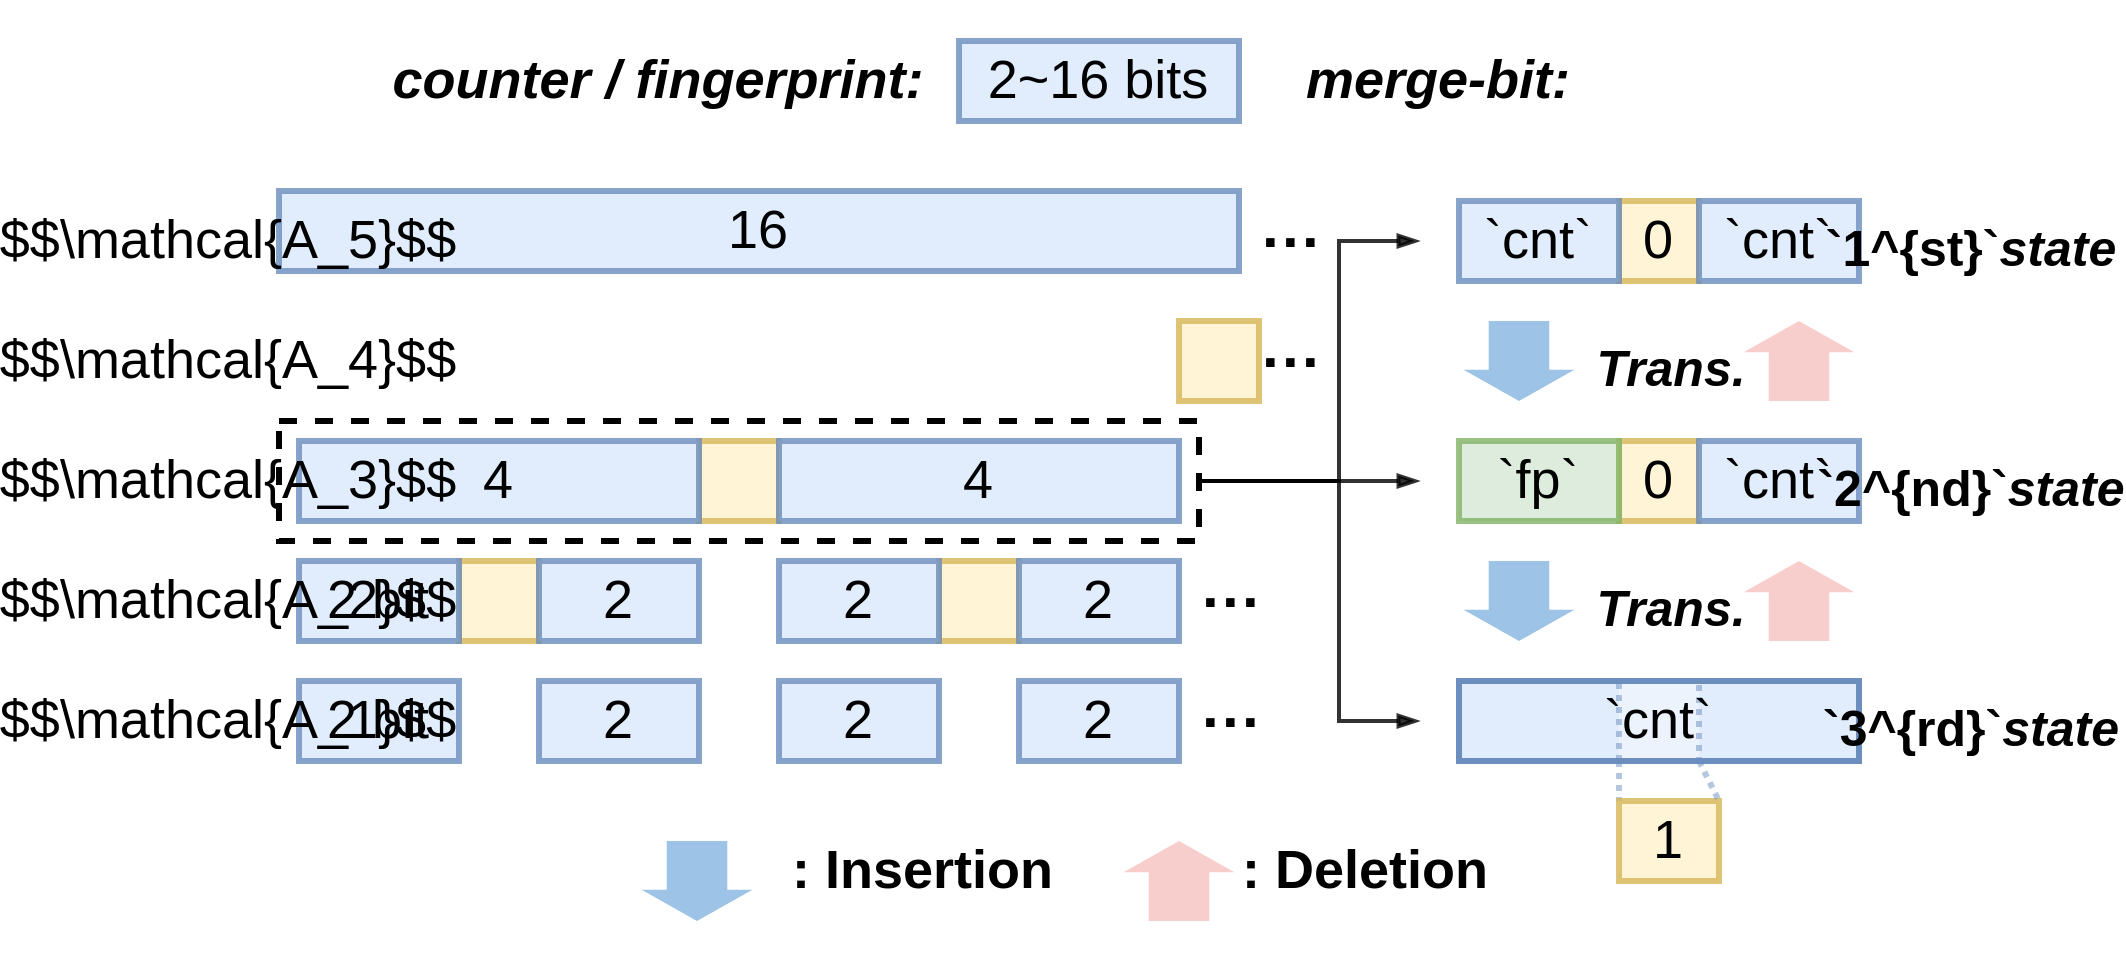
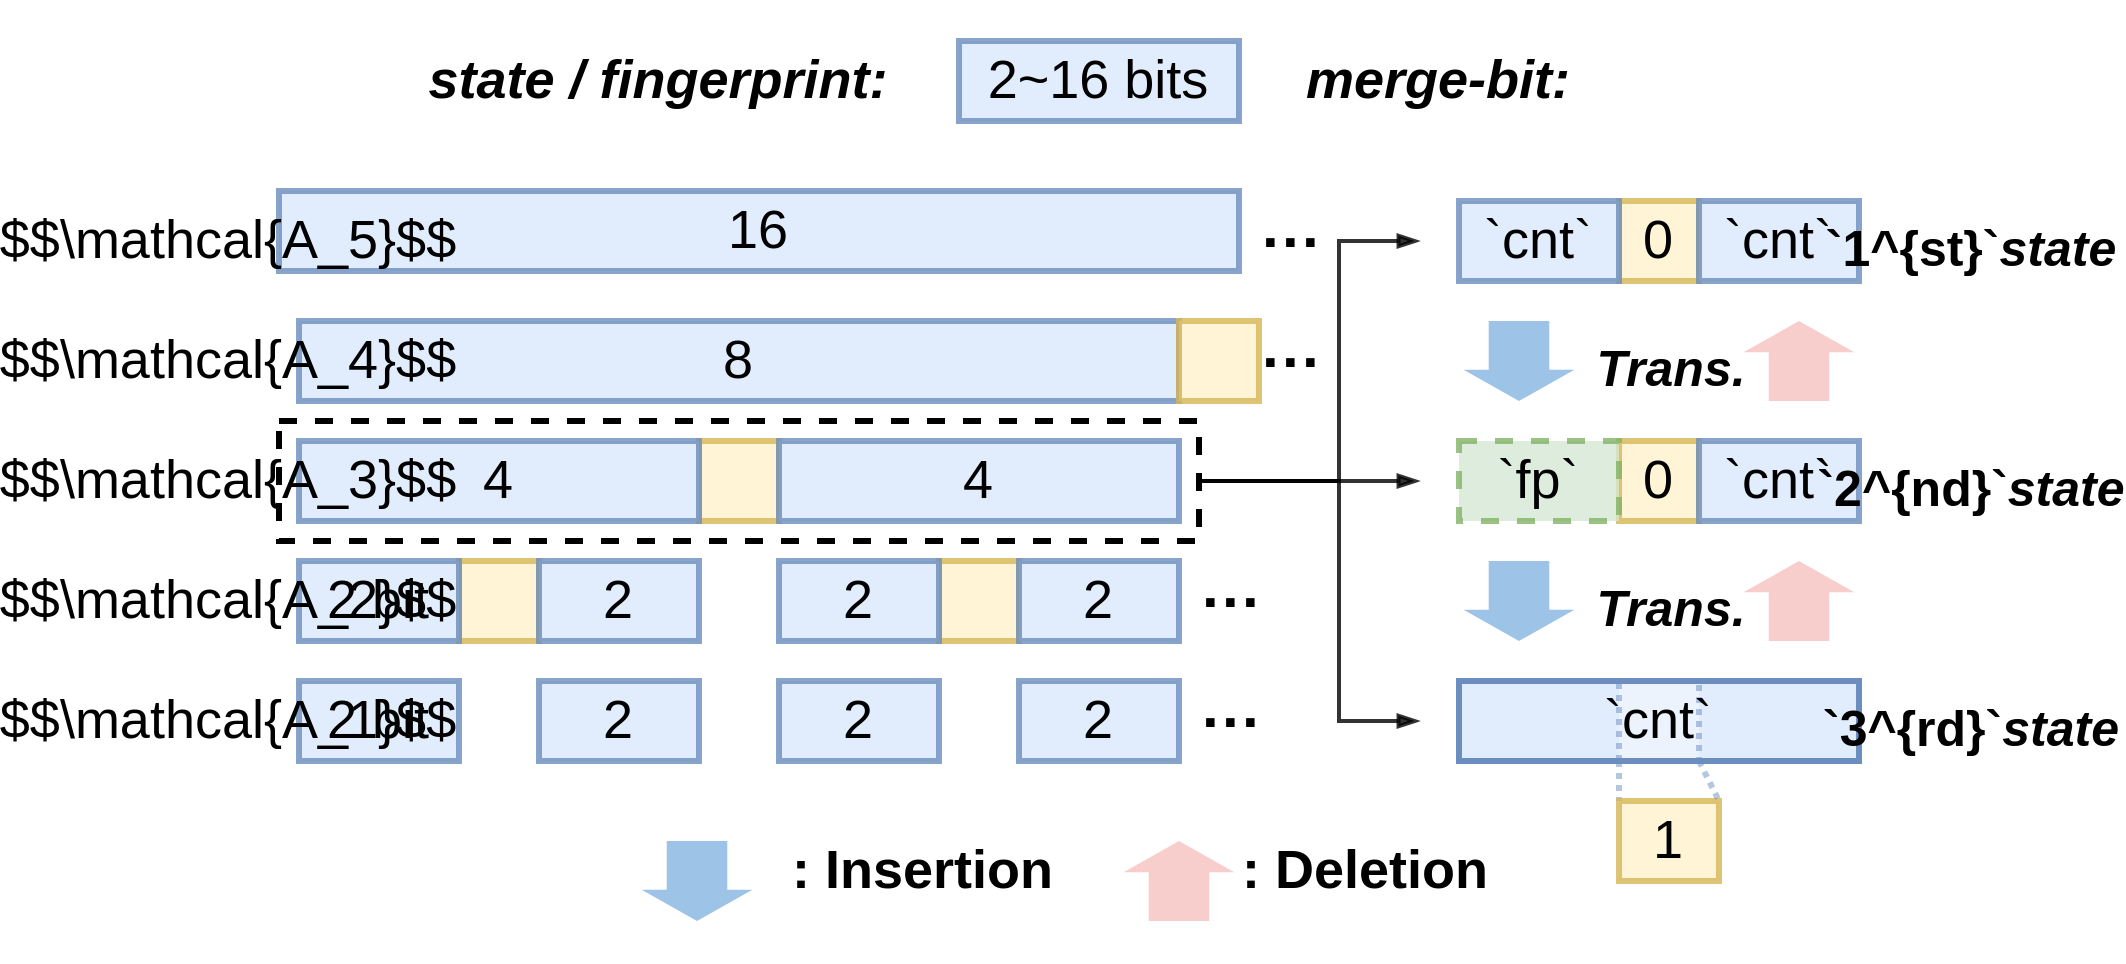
(659, 81) -> (659, 81)
none -> (739, 361)
(1539, 481) -> (1539, 481)
